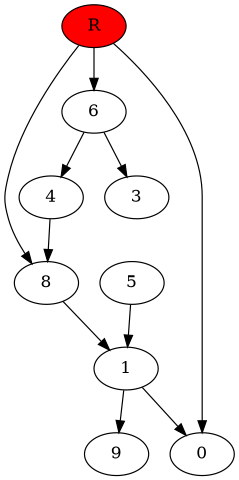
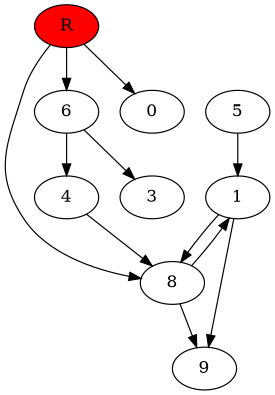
none -> (186, 320)
(160, 407) -> (203, 233)
